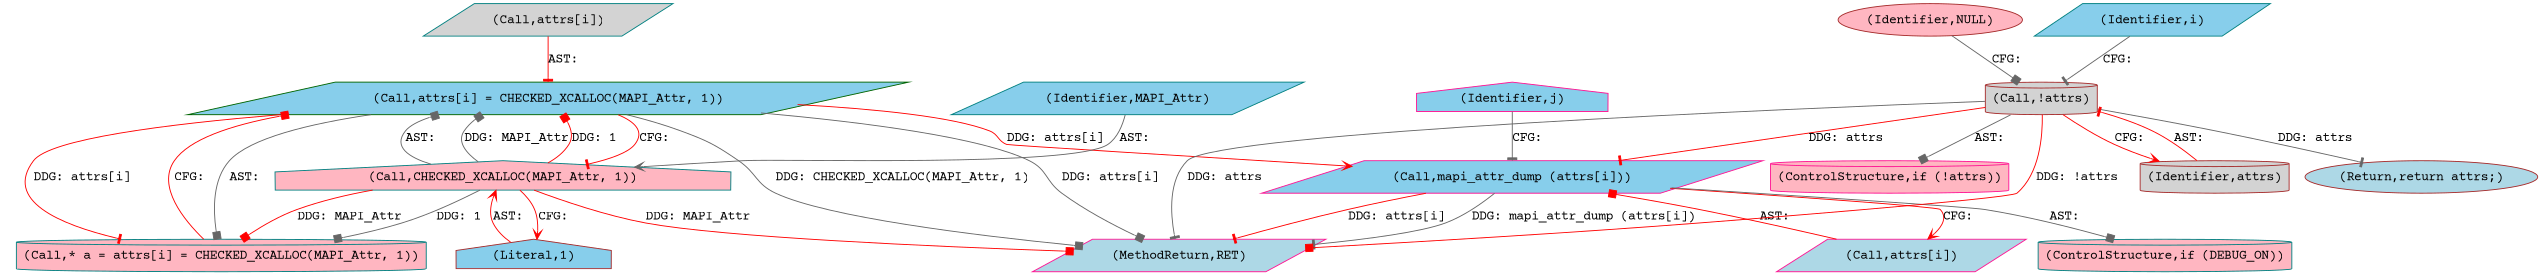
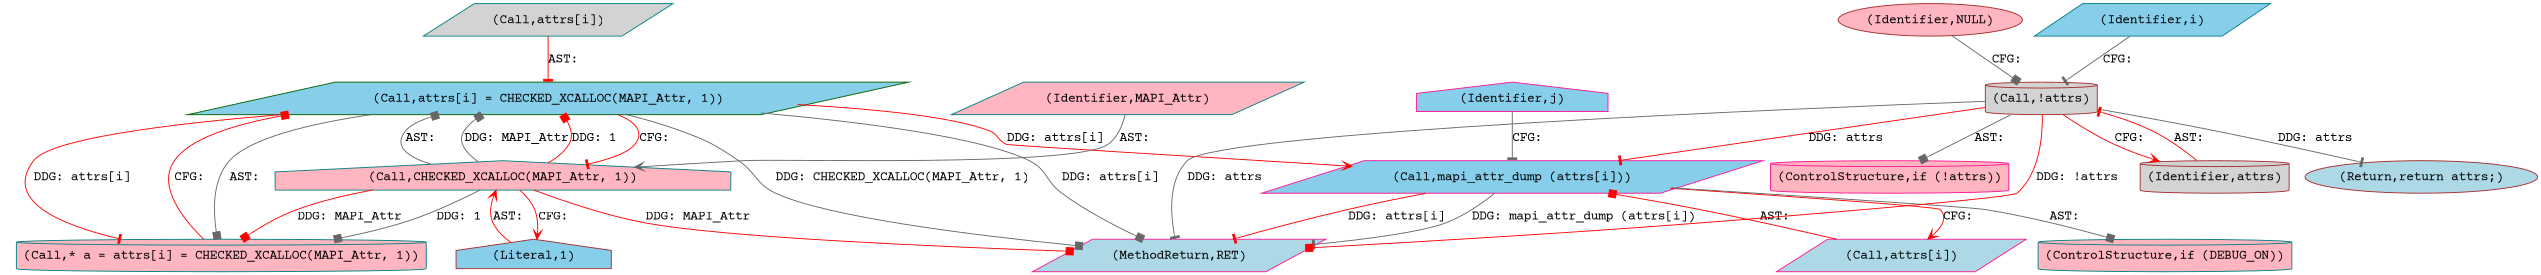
(1128, 98) -> (1128, 98)
